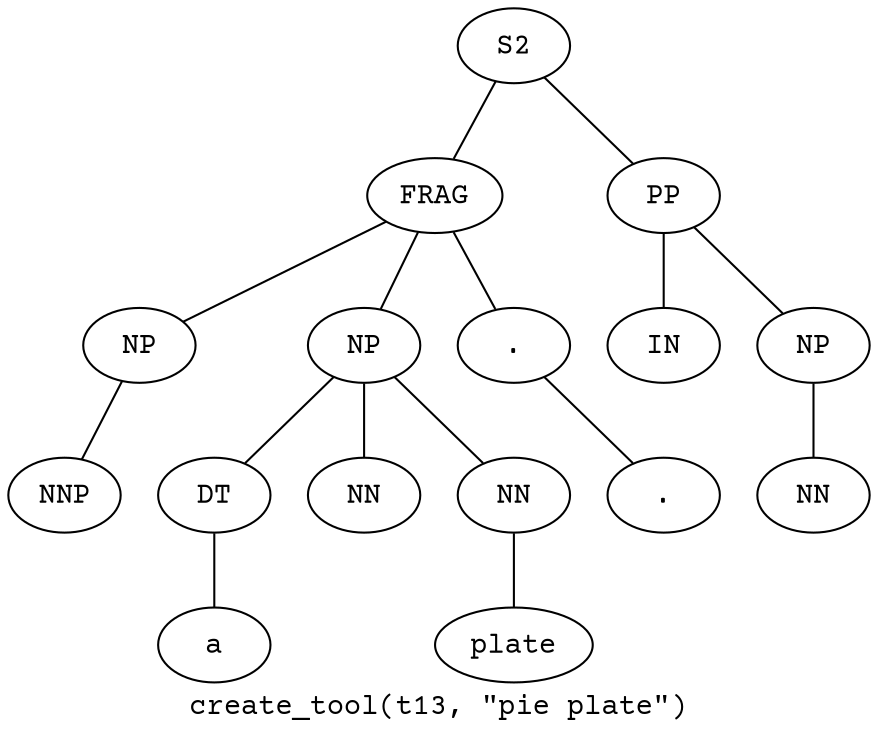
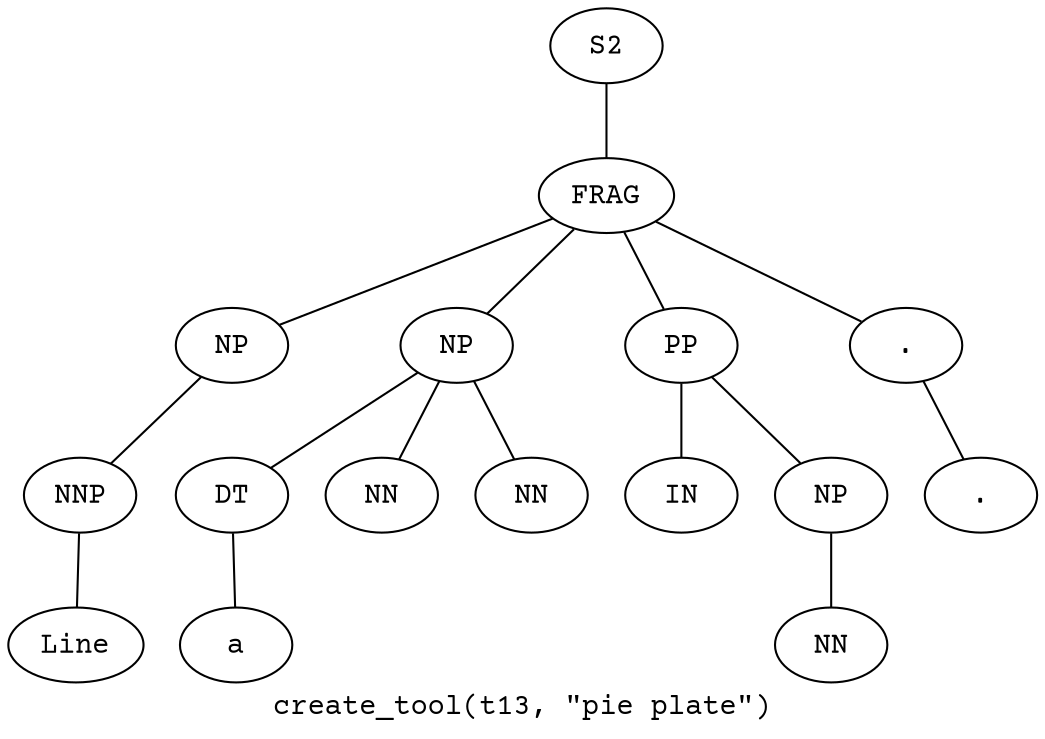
(589, 120) -> (644, 271)
none -> (76, 645)
(514, 645) -> none
